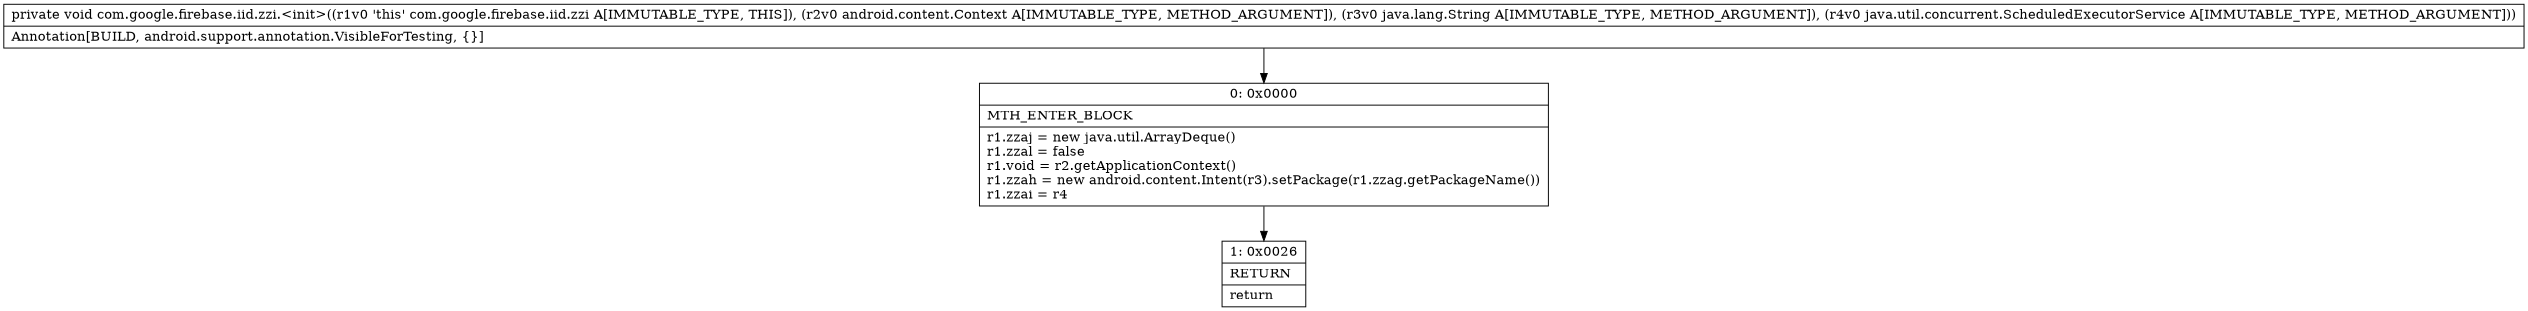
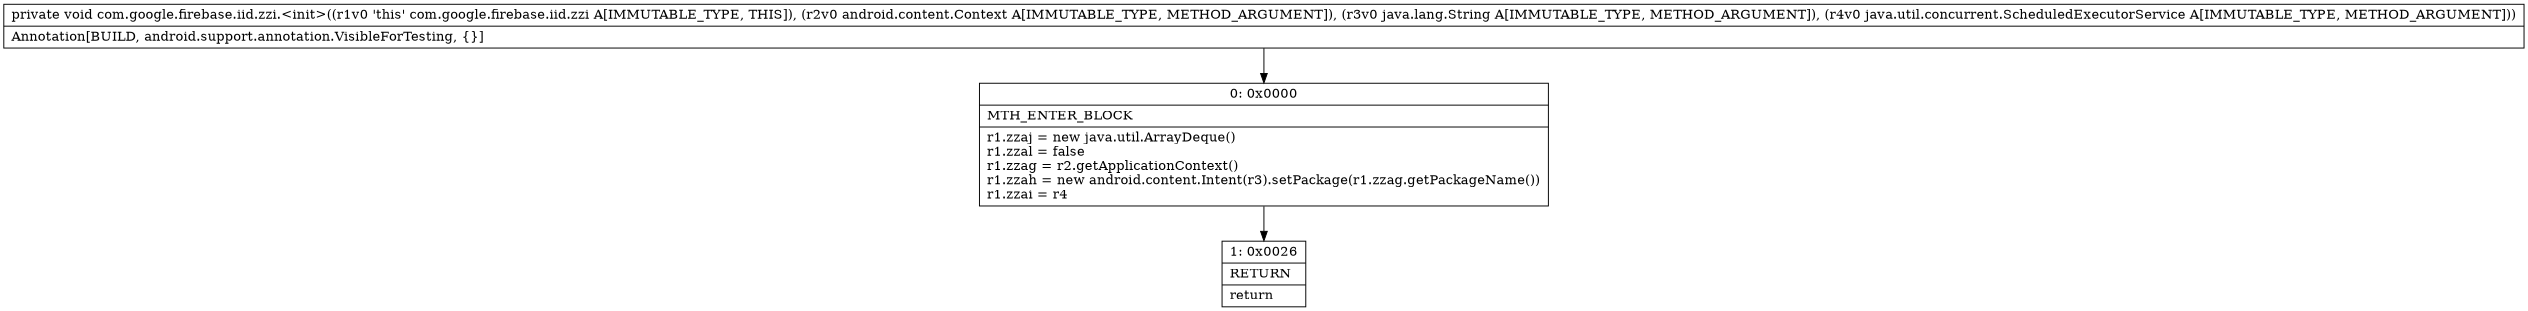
(1112, 166) -> (1113, 166)
